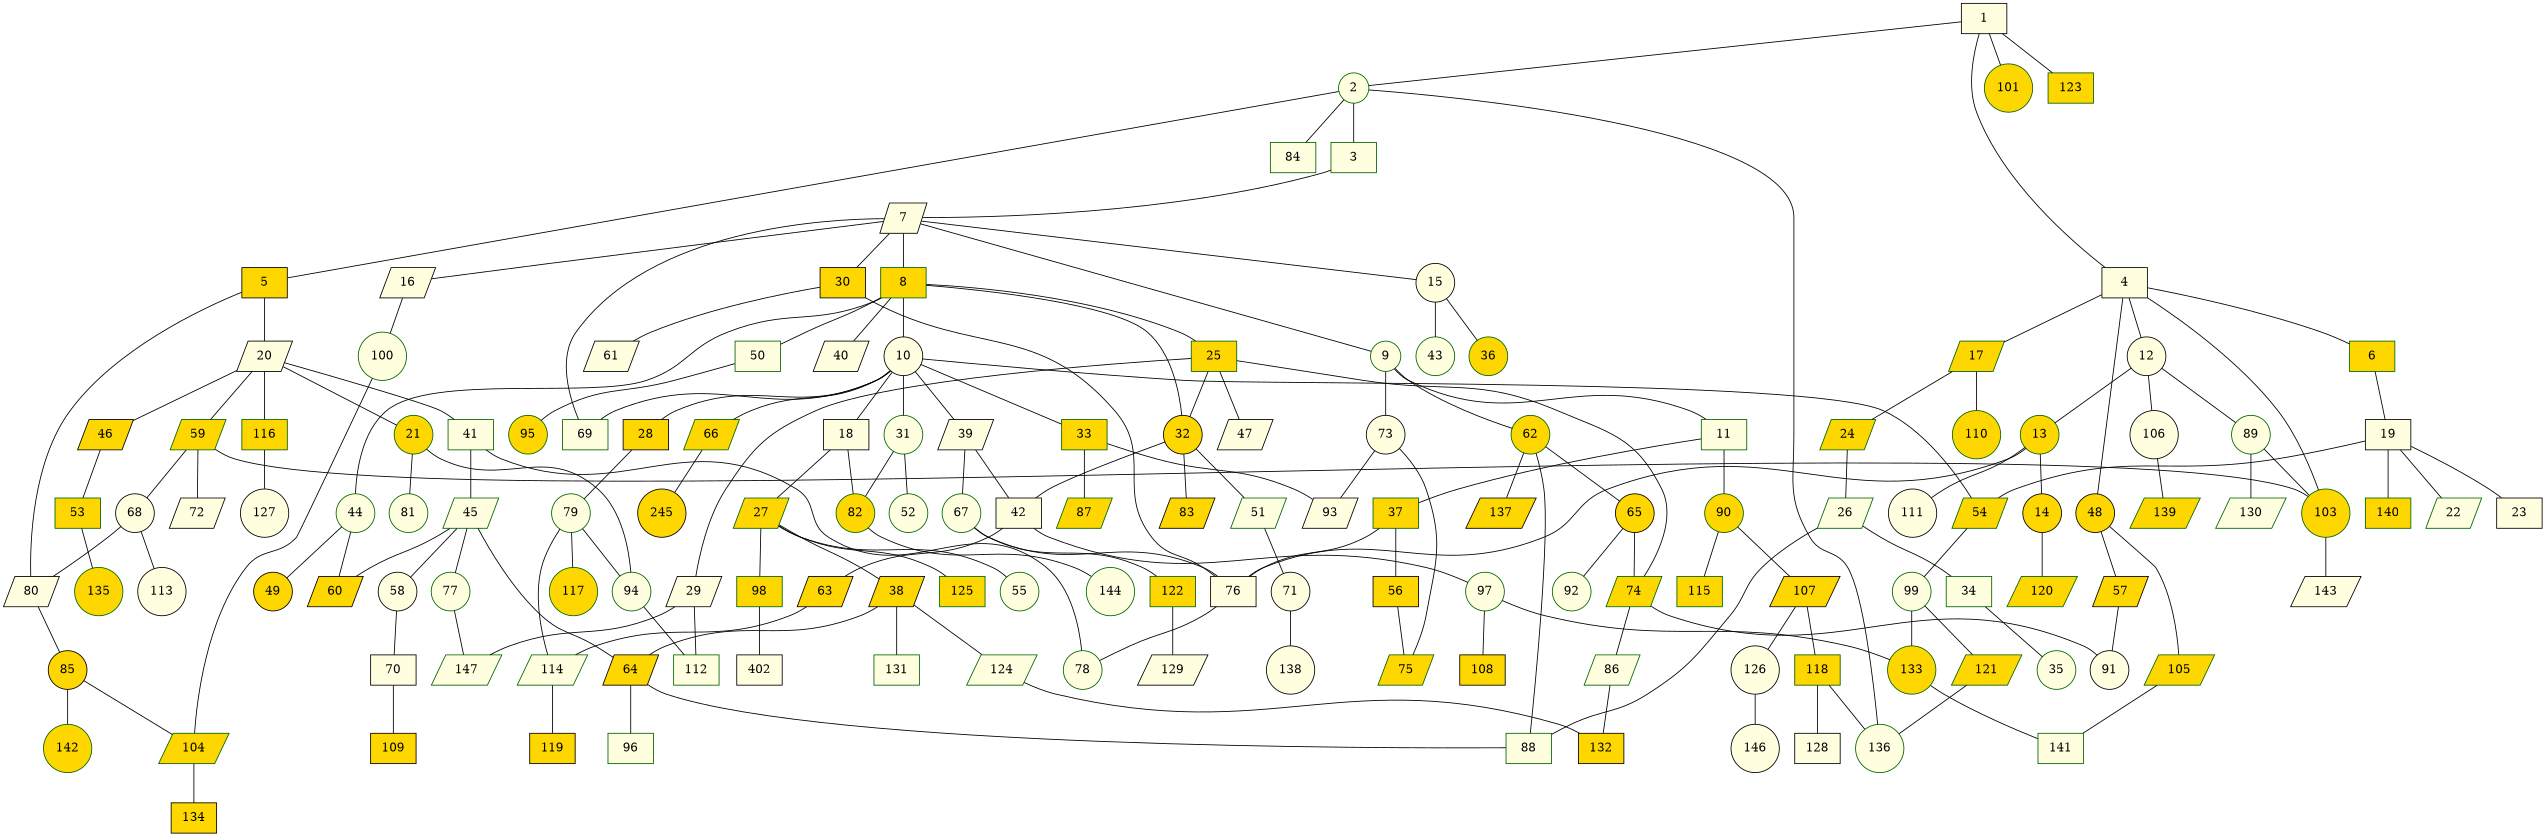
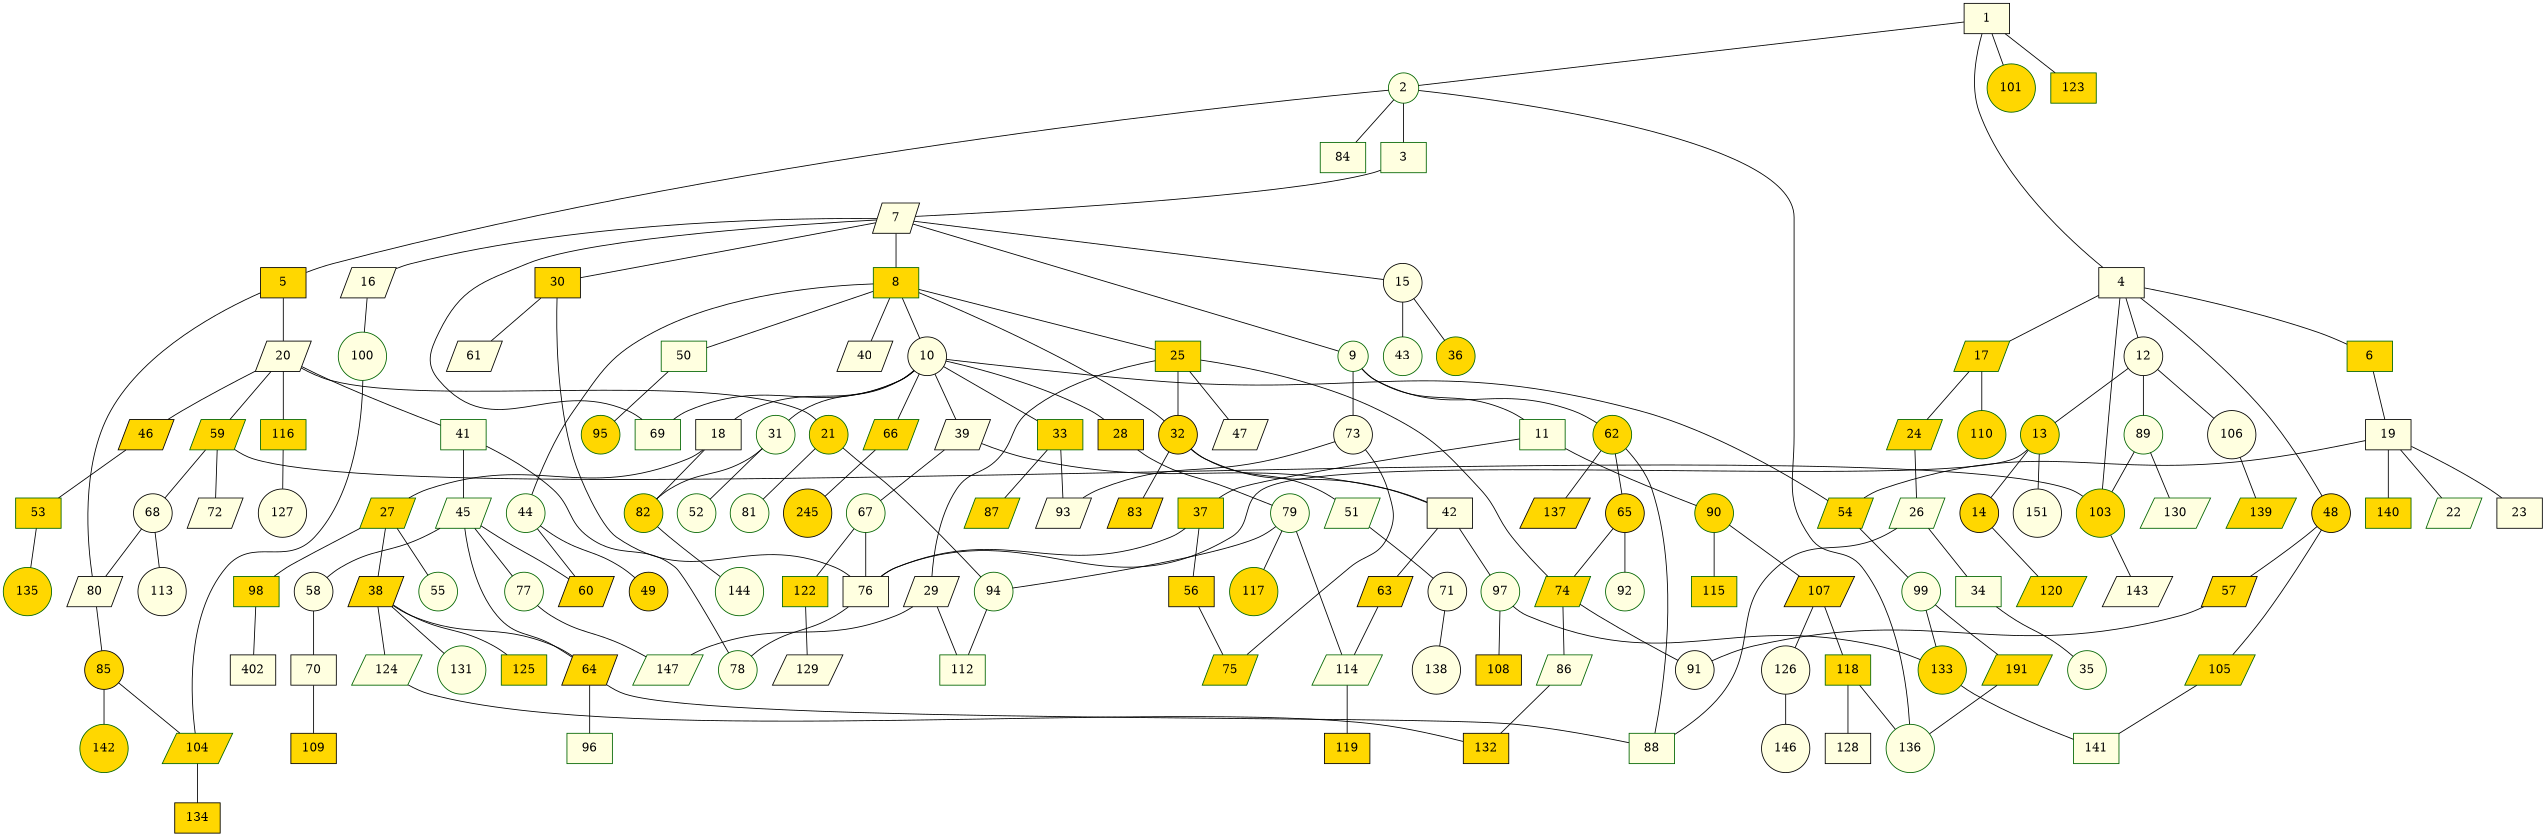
(1913, 513) -> (2037, 513)
(863, 551) -> (468, 635)
(897, 670) -> (462, 670)
(1987, 670) -> (2017, 670)
